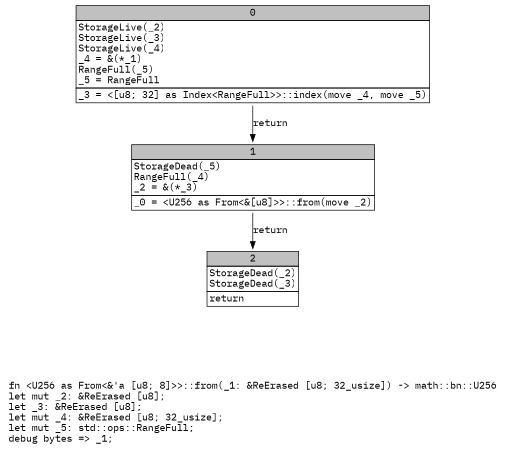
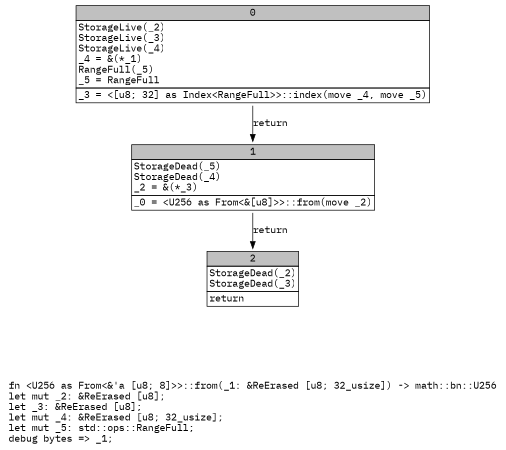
(172, 177) -> (177, 177)
